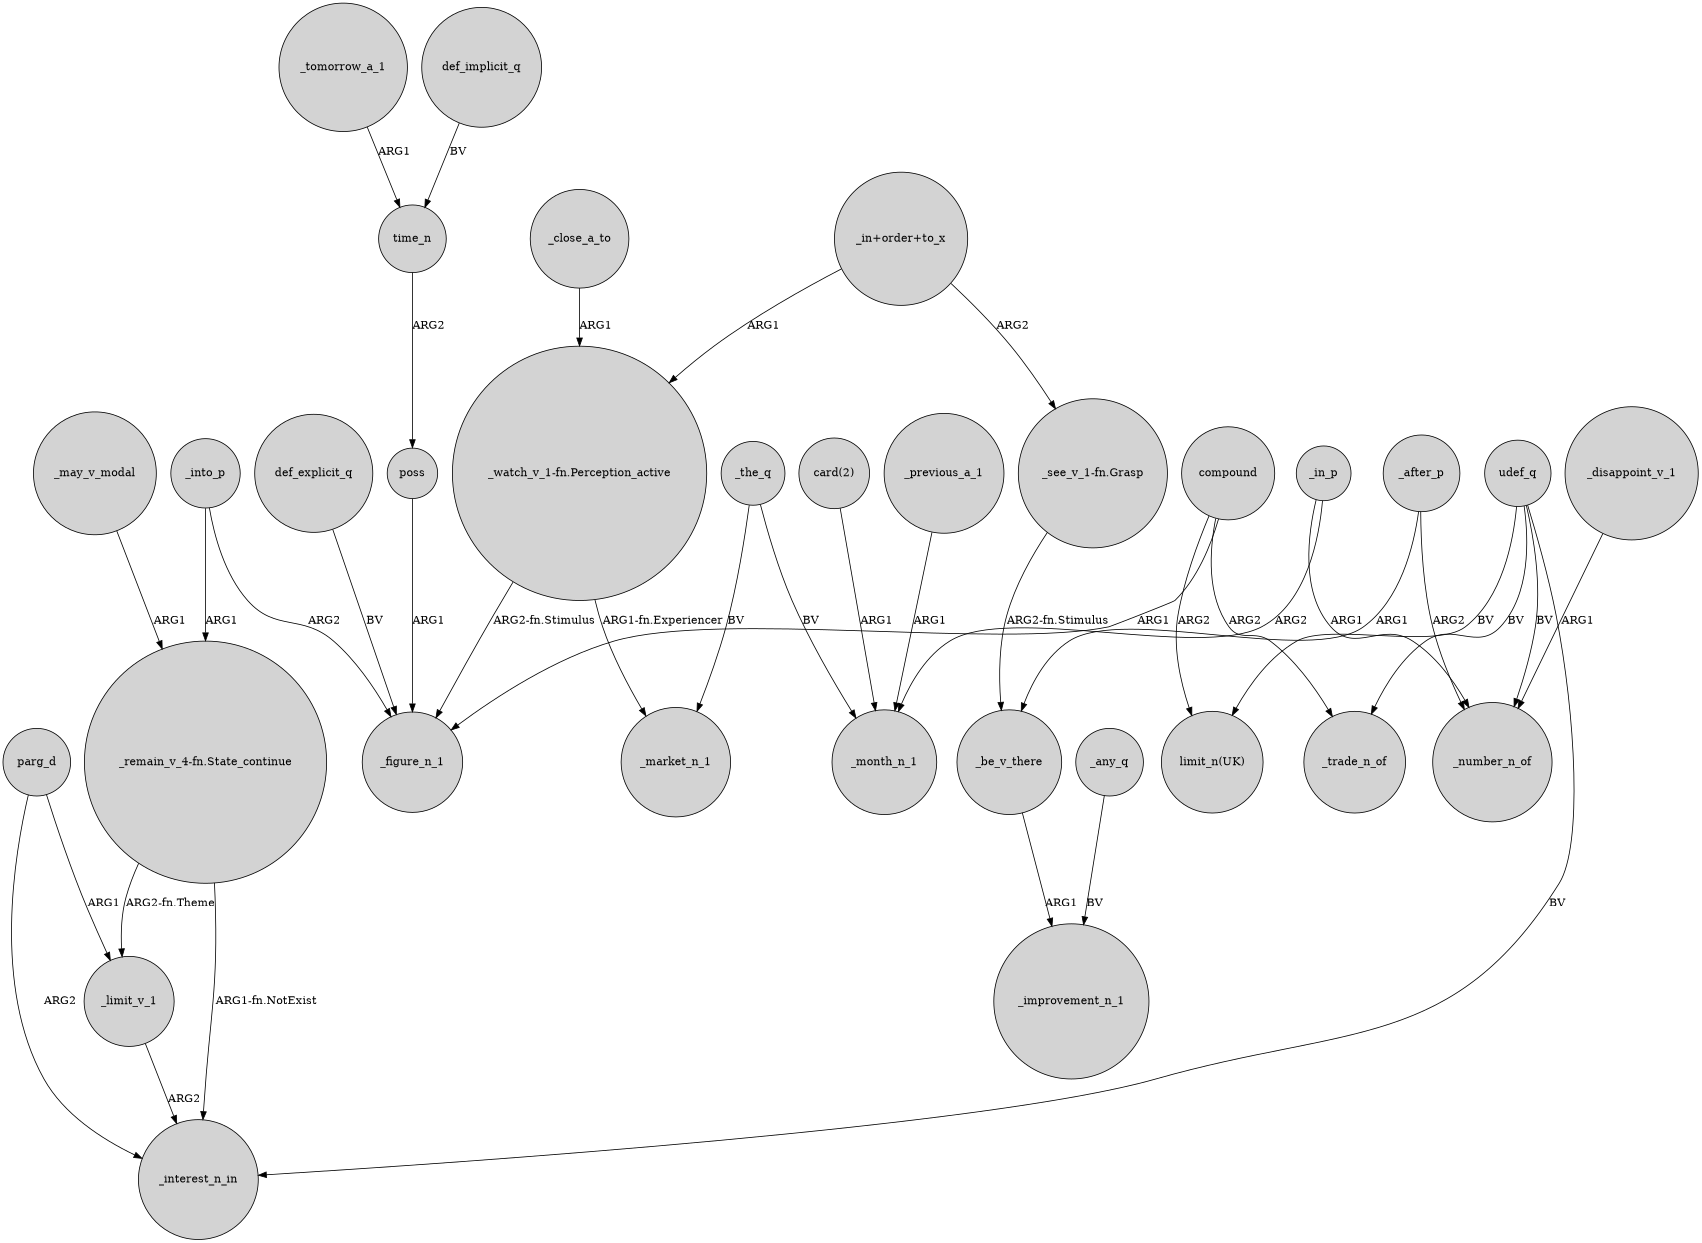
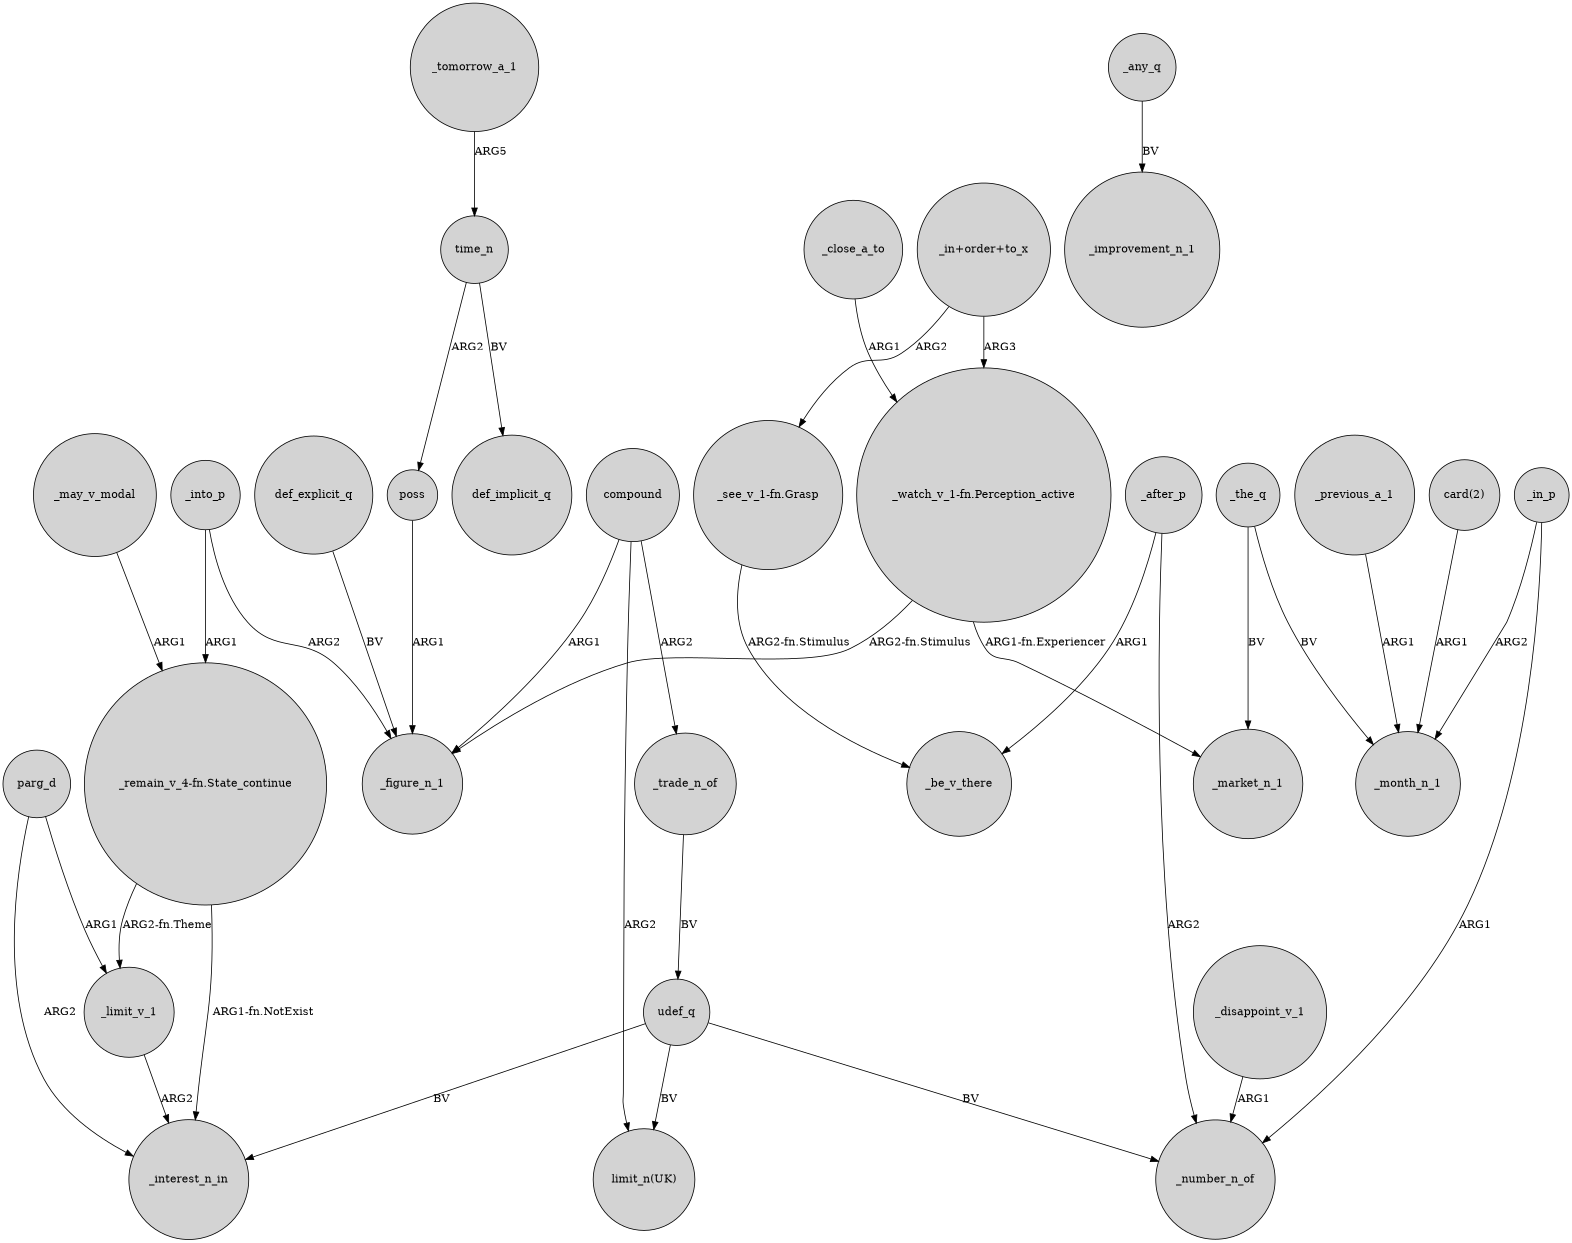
(395, 152) -> (491, 152)
(444, 162) -> (491, 355)
(764, 326) -> (1000, 348)
(1485, 636) -> (681, 903)
(1036, 866) -> none
